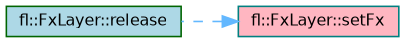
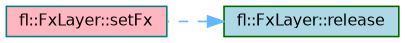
(202, 21) -> (187, 21)
